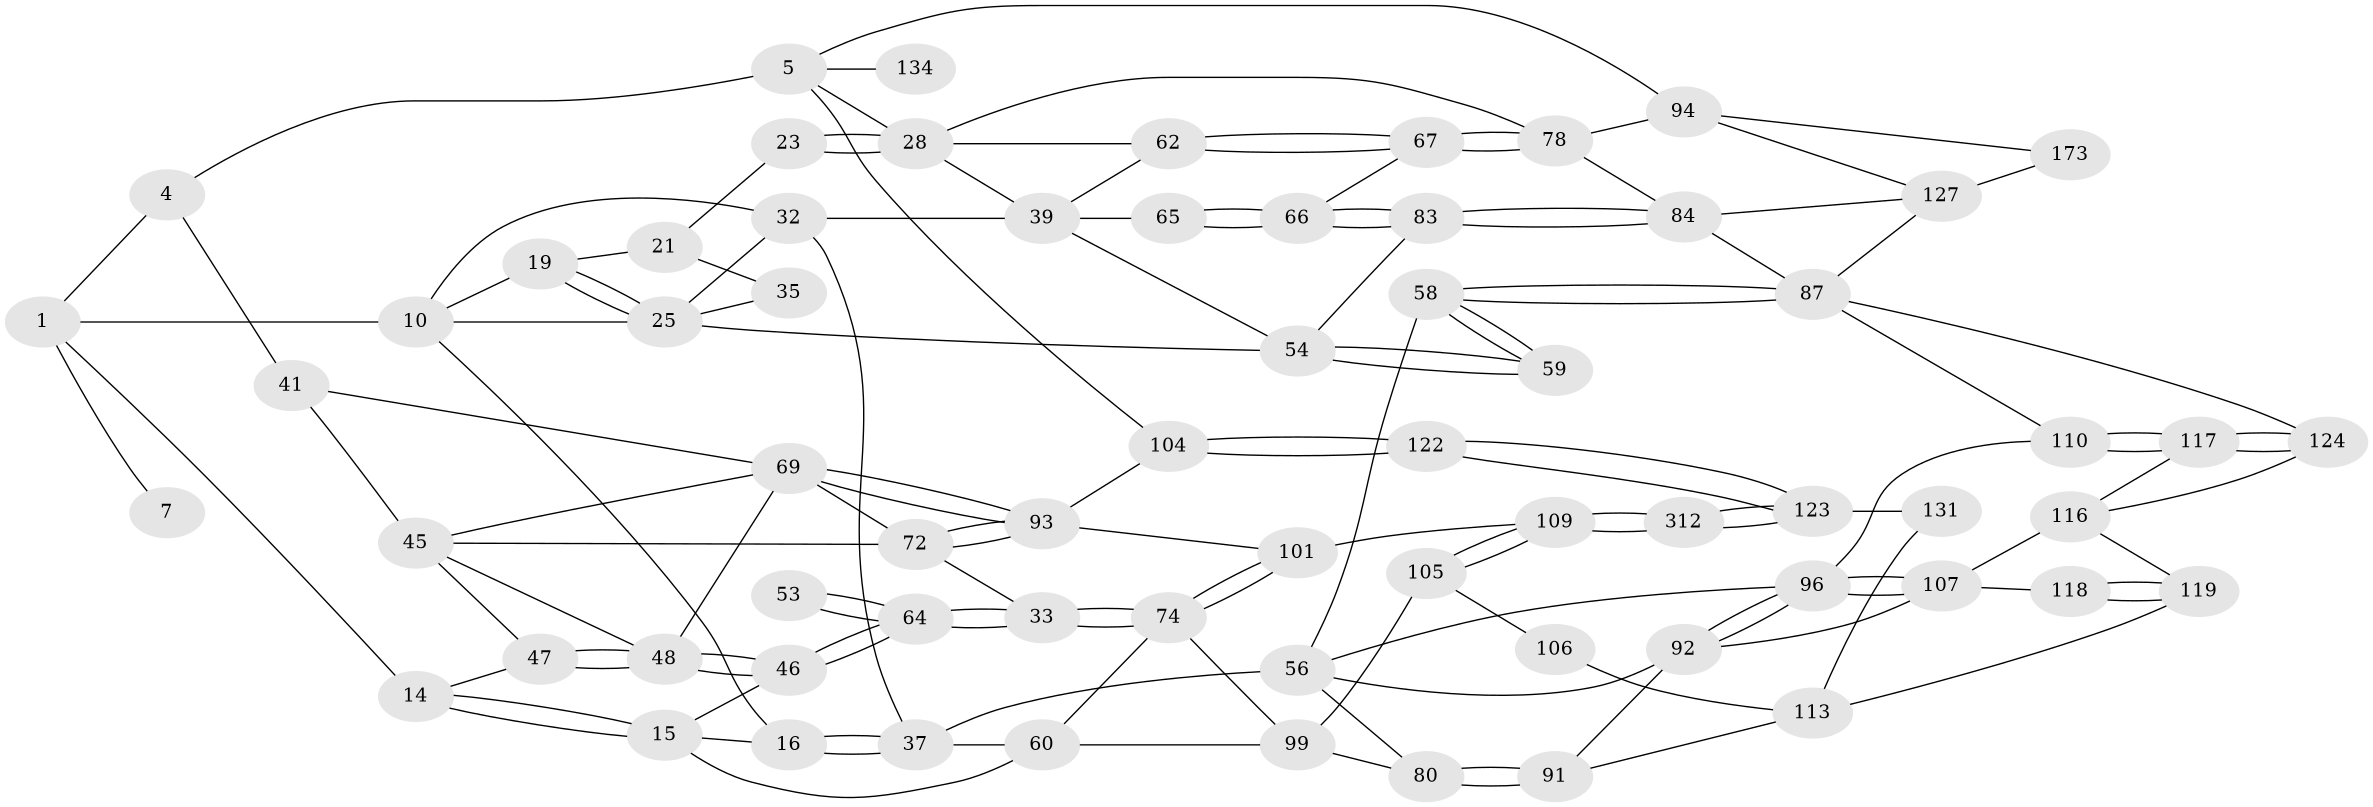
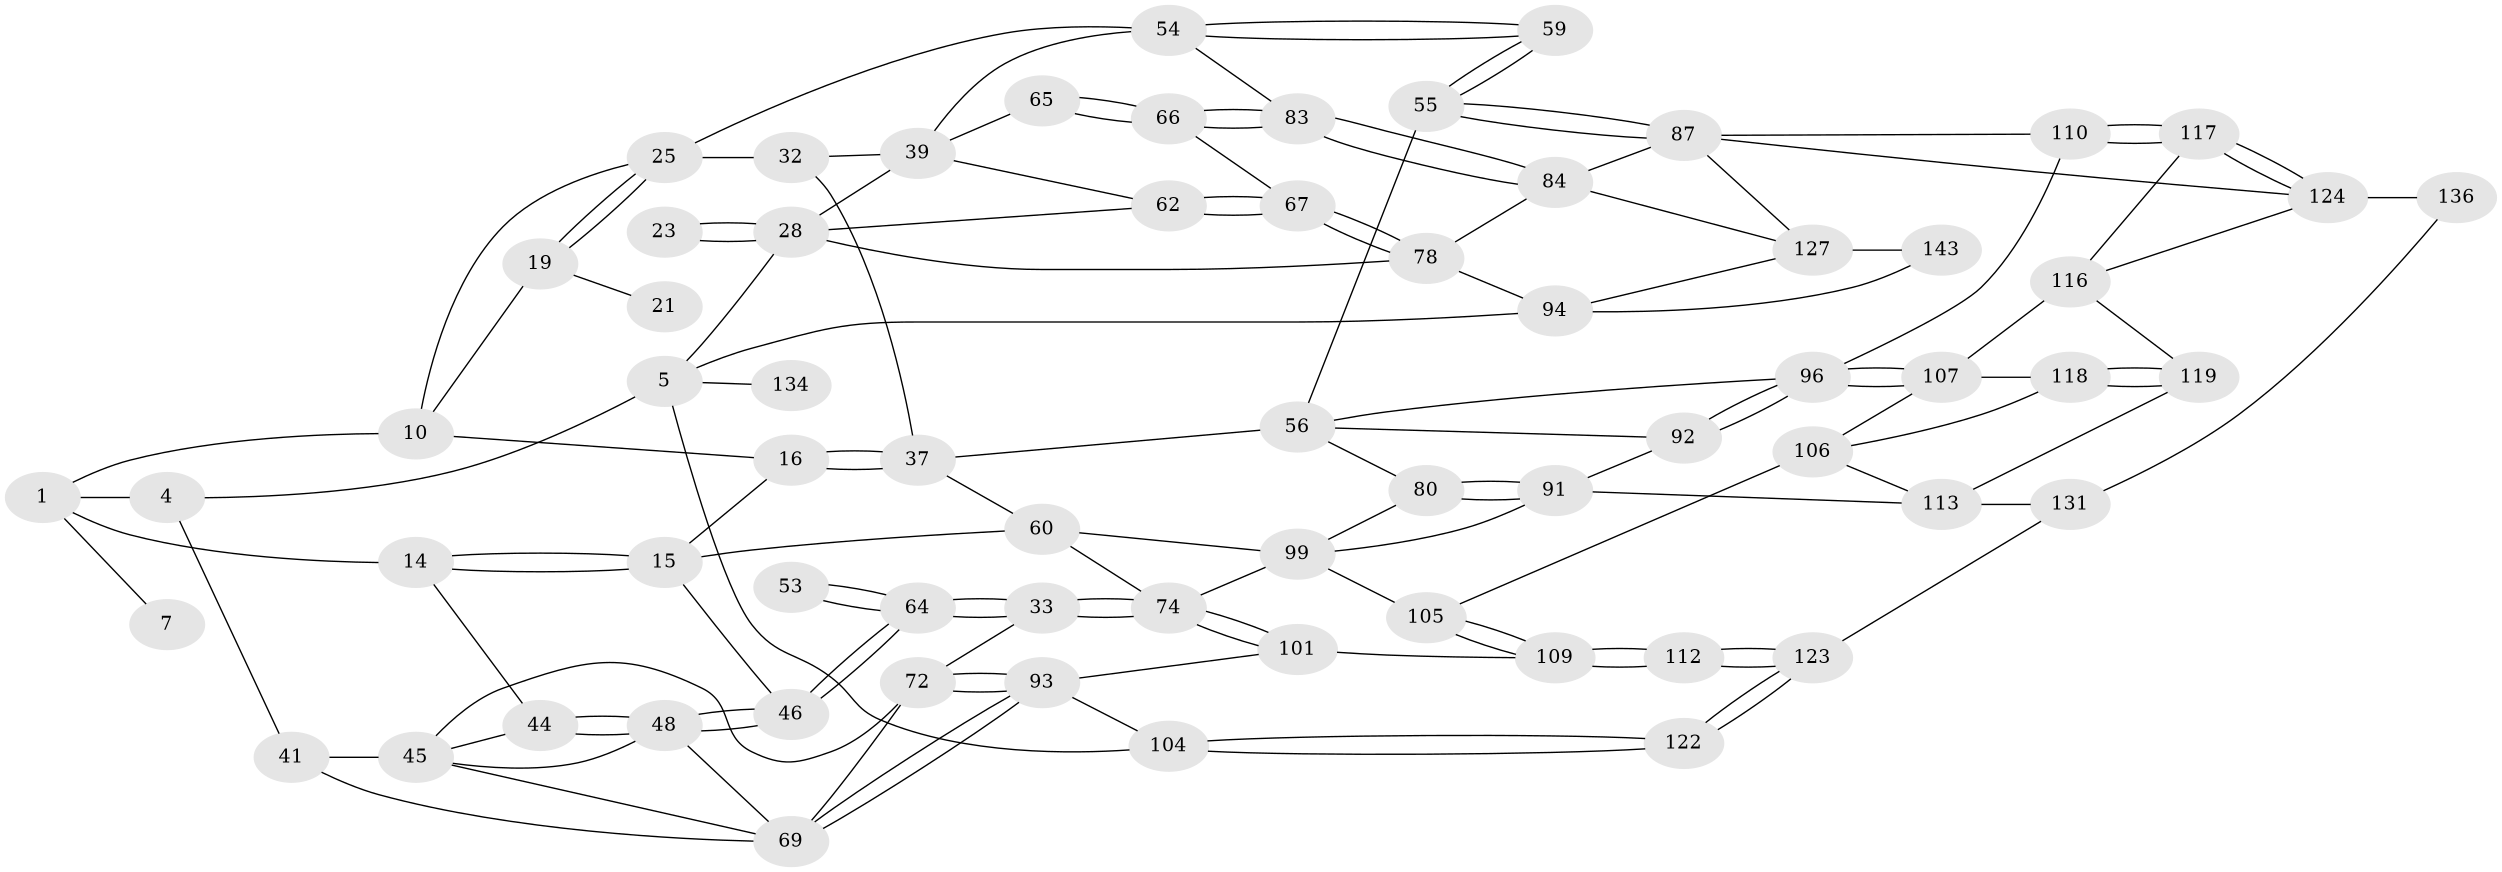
(2070, 155) -> (1942, 250)
(727, 195) -> none
none -> (2457, 198)
(576, 203) -> none
(789, 293) -> none
(1426, 294) -> (1426, 106)
none -> (1946, 425)
(1684, 522) -> (1684, 658)
none -> (1432, 536)
(1818, 632) -> (1877, 414)
(540, 659) -> (540, 726)
